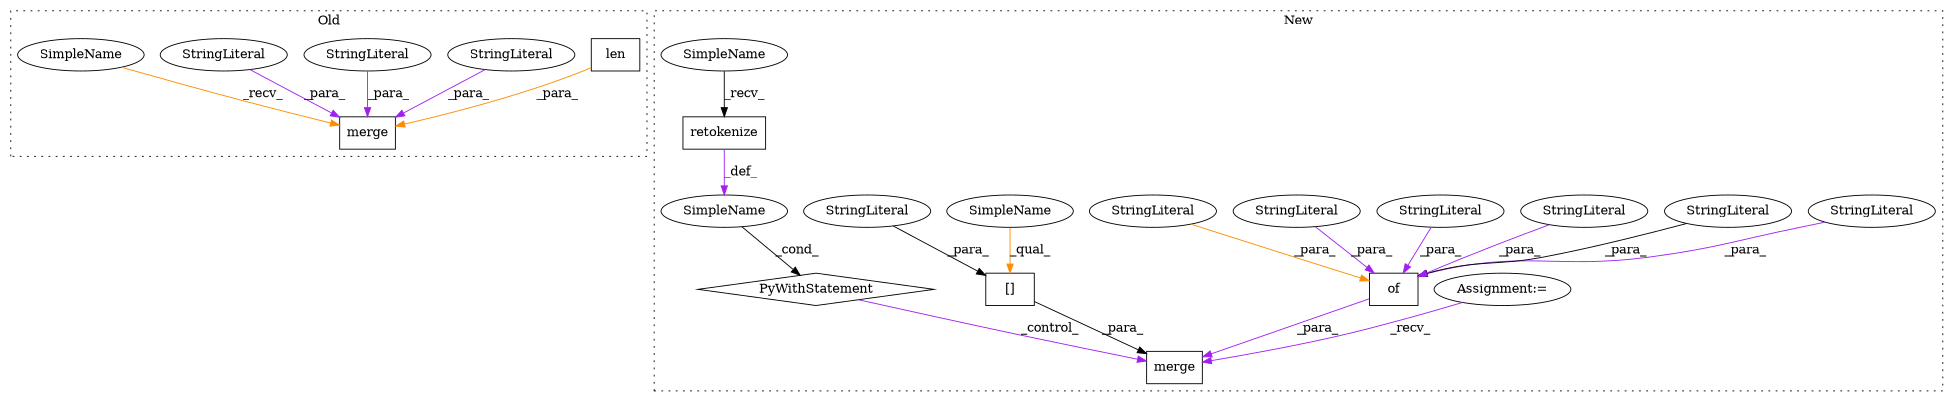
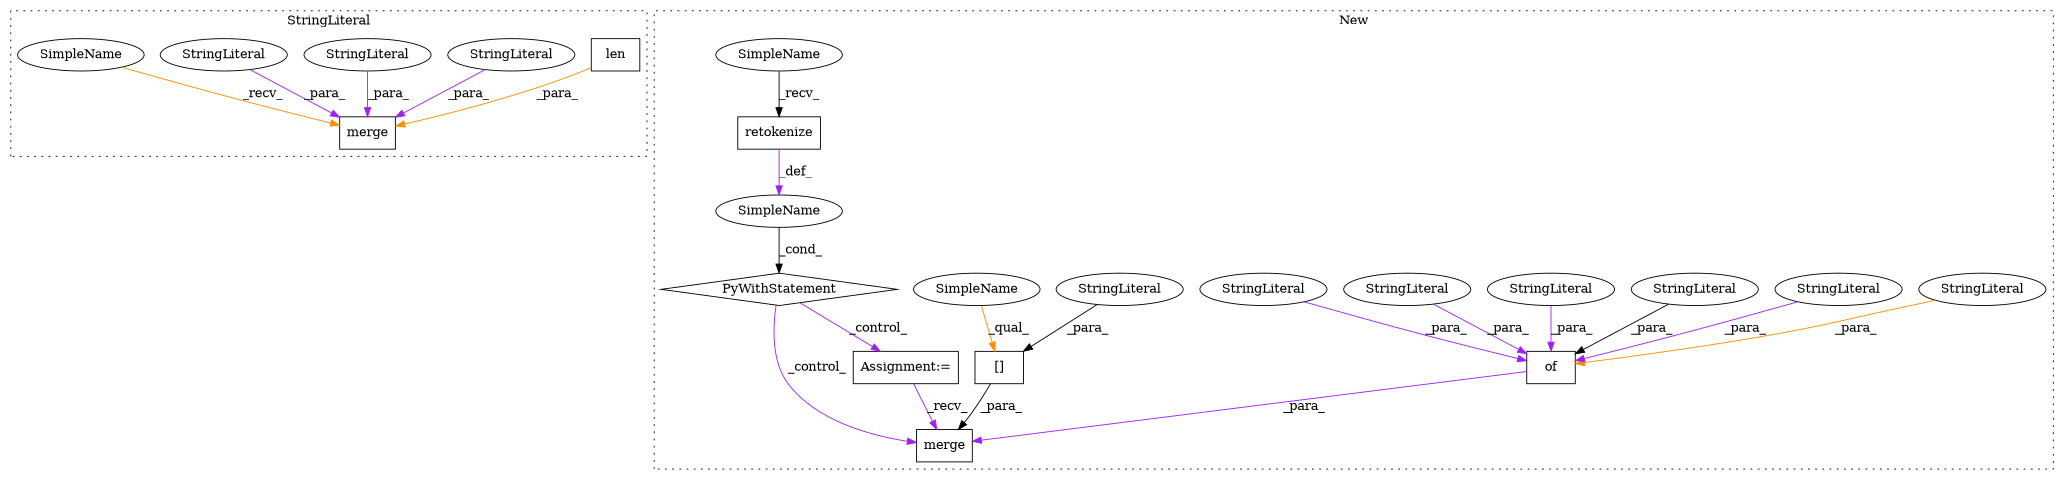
(329, 21) -> (329, 21)
(1502, 289) -> (906, 368)
none -> (836, 325)
